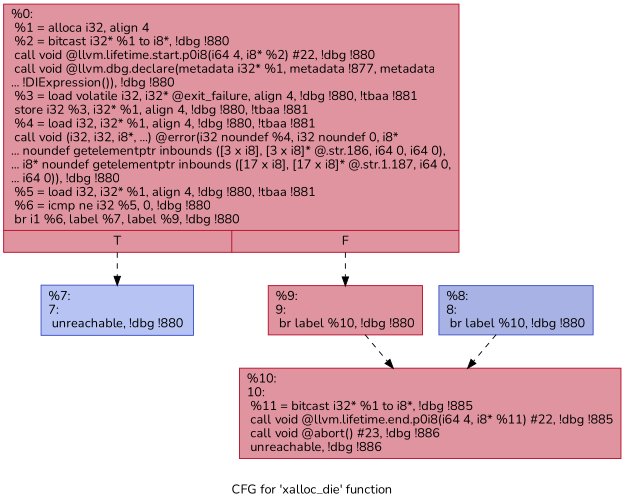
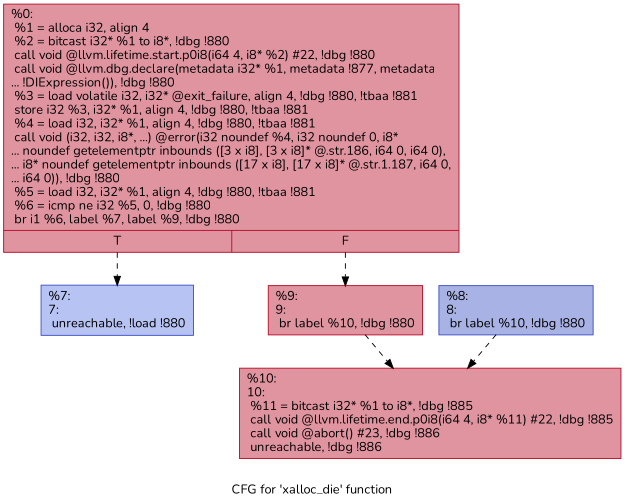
(116, 323) -> (117, 323)
